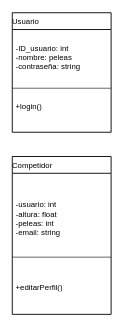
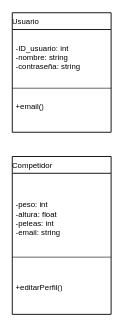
(54, 57) -> (54, 57)
(31, 111) -> (31, 111)
(42, 214) -> (42, 214)
